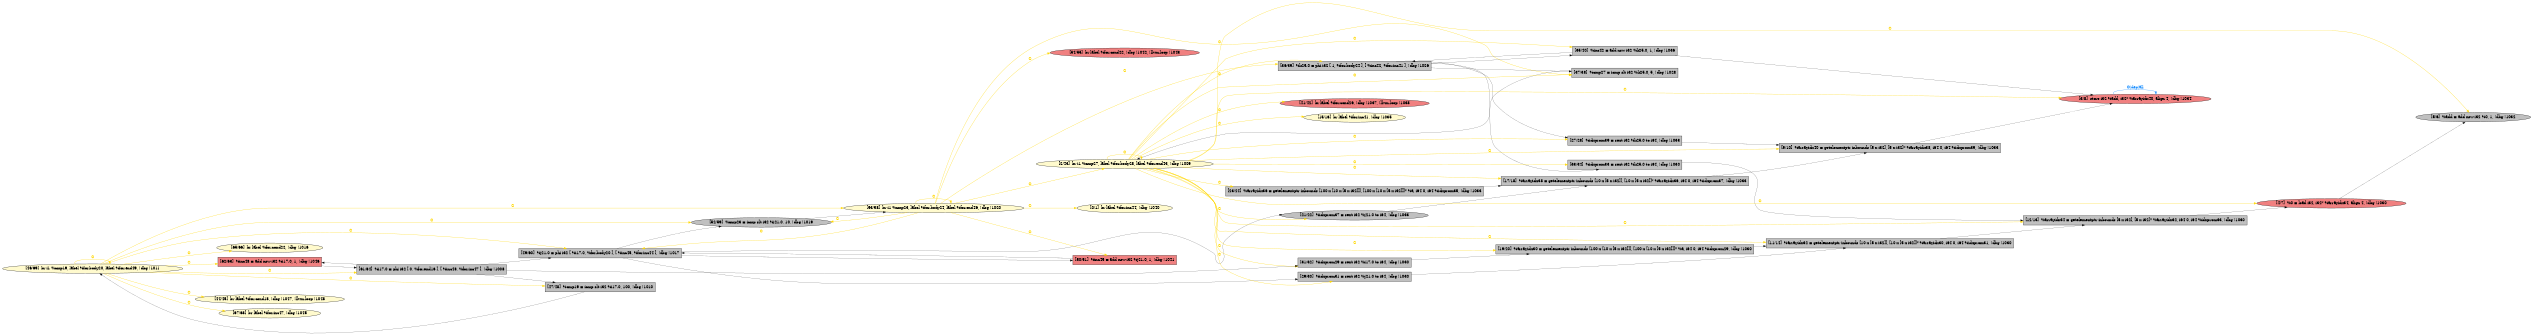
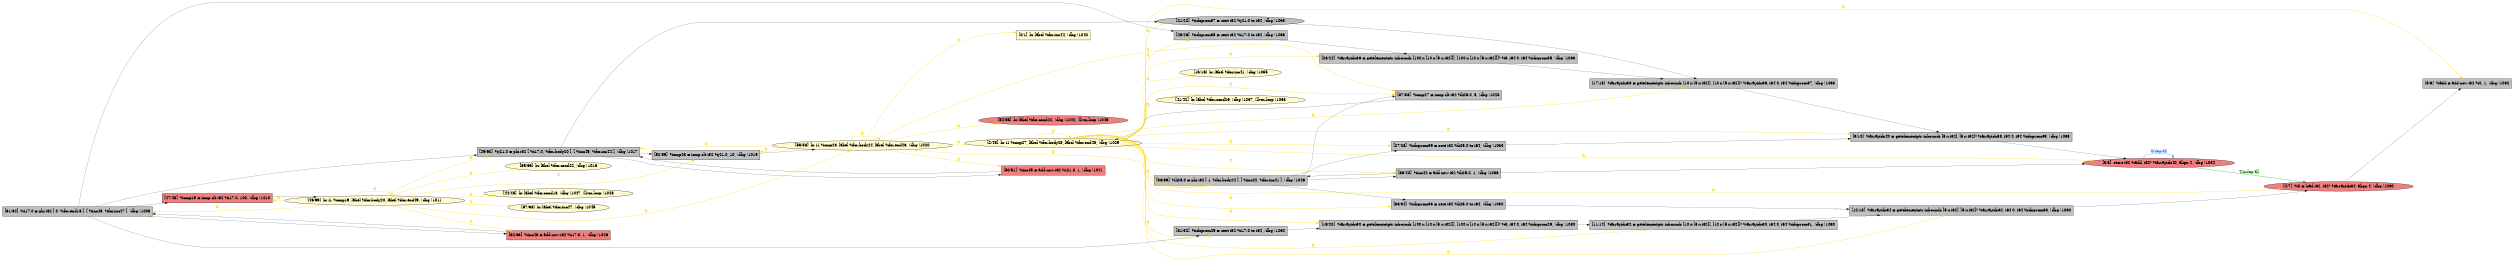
none -> (1231, 35)
(1355, 103) -> (1231, 100)
(2473, 117) -> (2467, 84)
none -> (2247, 175)
(1125, 208) -> (1053, 35)
(761, 222) -> (706, 155)
(1355, 277) -> none
(600, 287) -> (217, 198)
